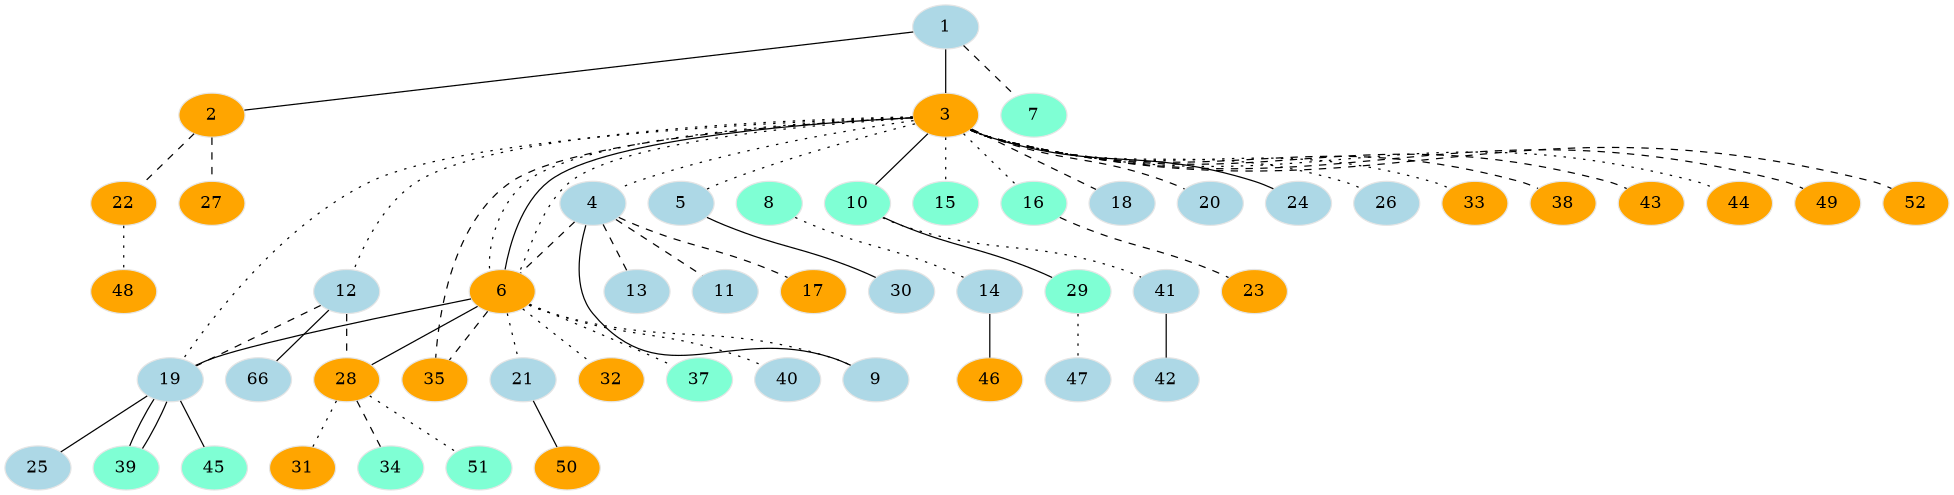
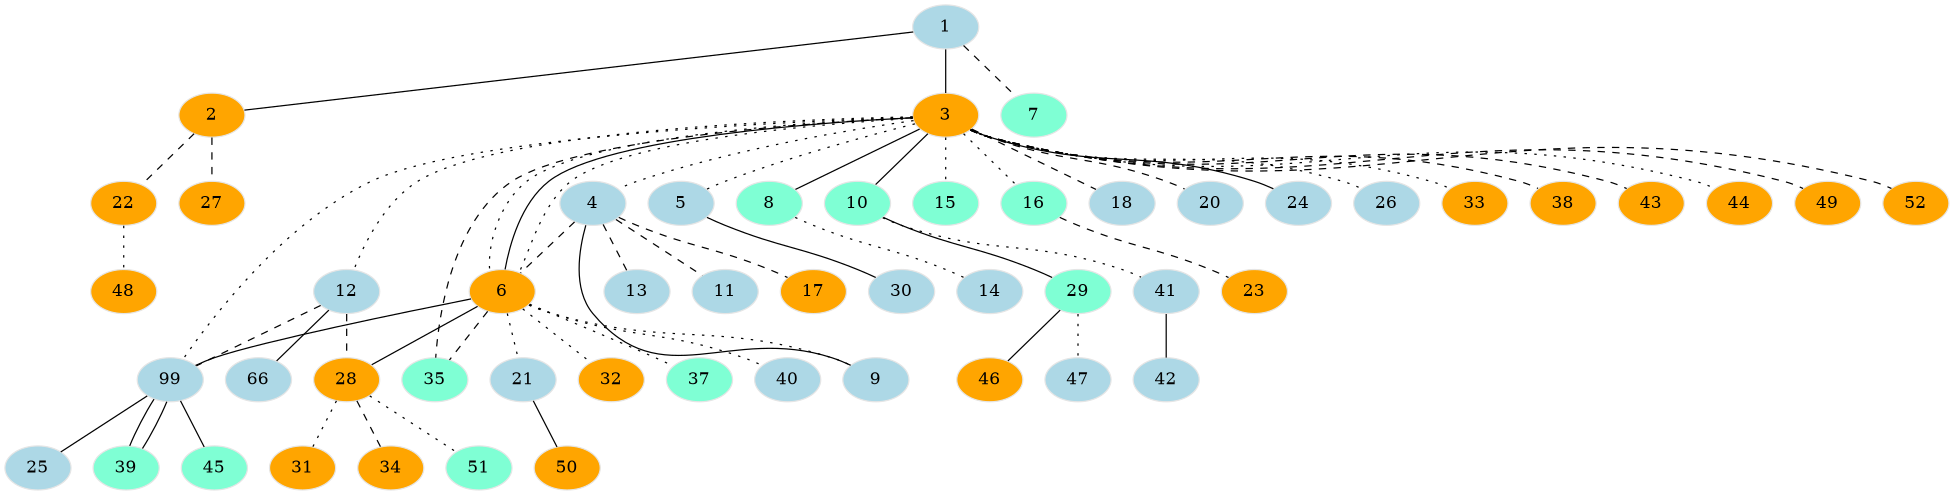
none -> (858, 159)
(990, 336) -> (1034, 336)
(170, 380) -> (170, 380)
(435, 380) -> (435, 380)
(391, 468) -> (391, 468)
